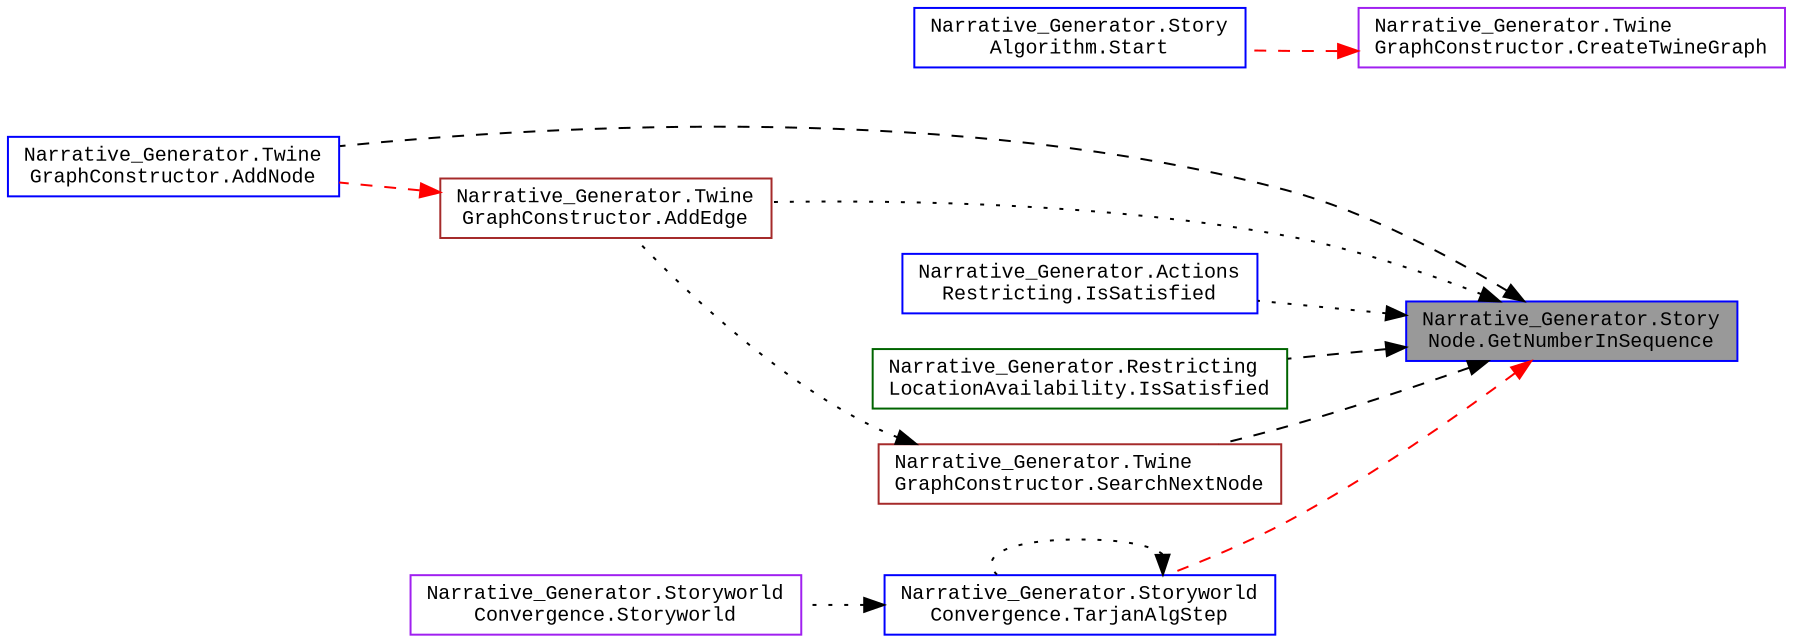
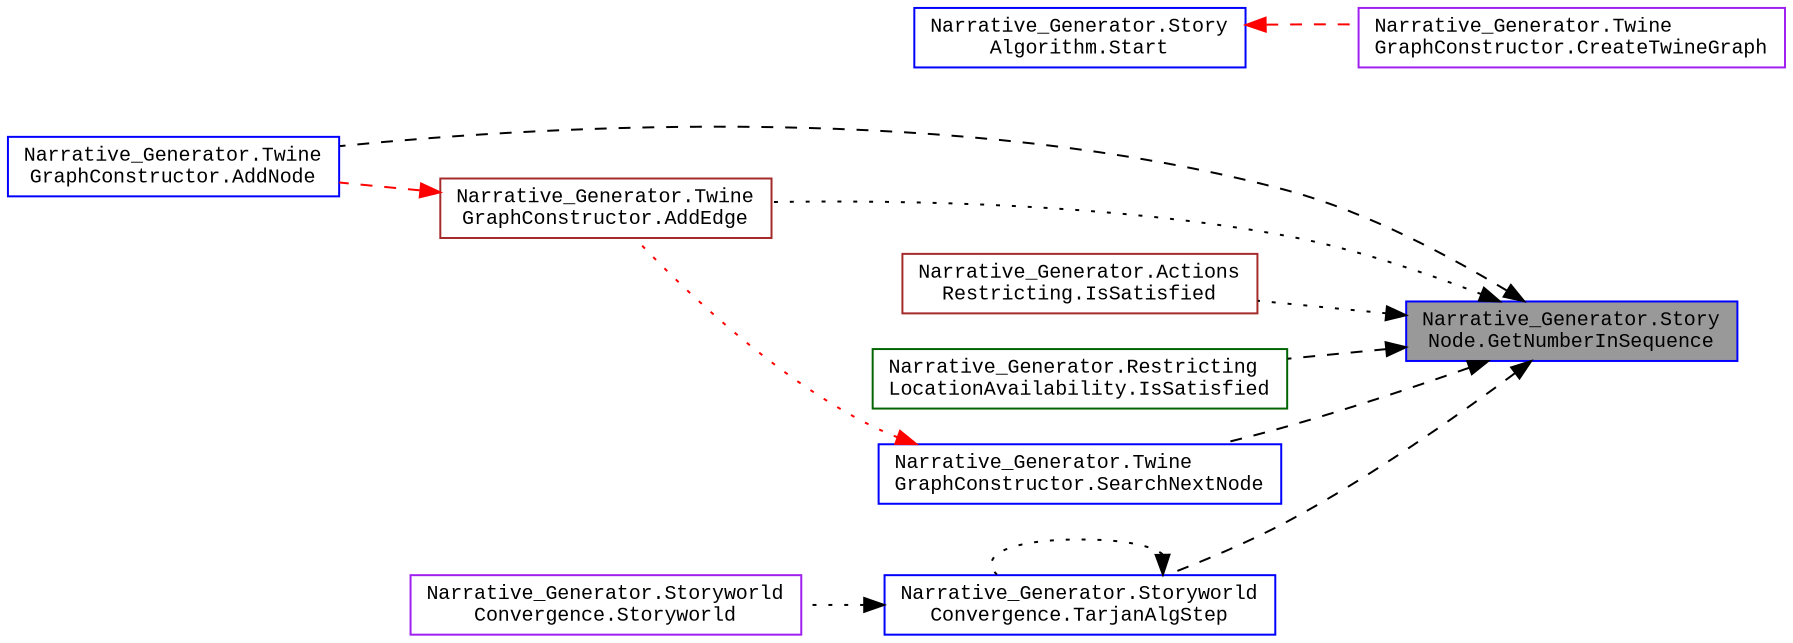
(1292, 51) -> (1312, 24)
(1080, 284) -> (1080, 284)
(757, 350) -> (757, 350)
(1080, 474) -> (1080, 474)
(1348, 487) -> (1348, 487)
